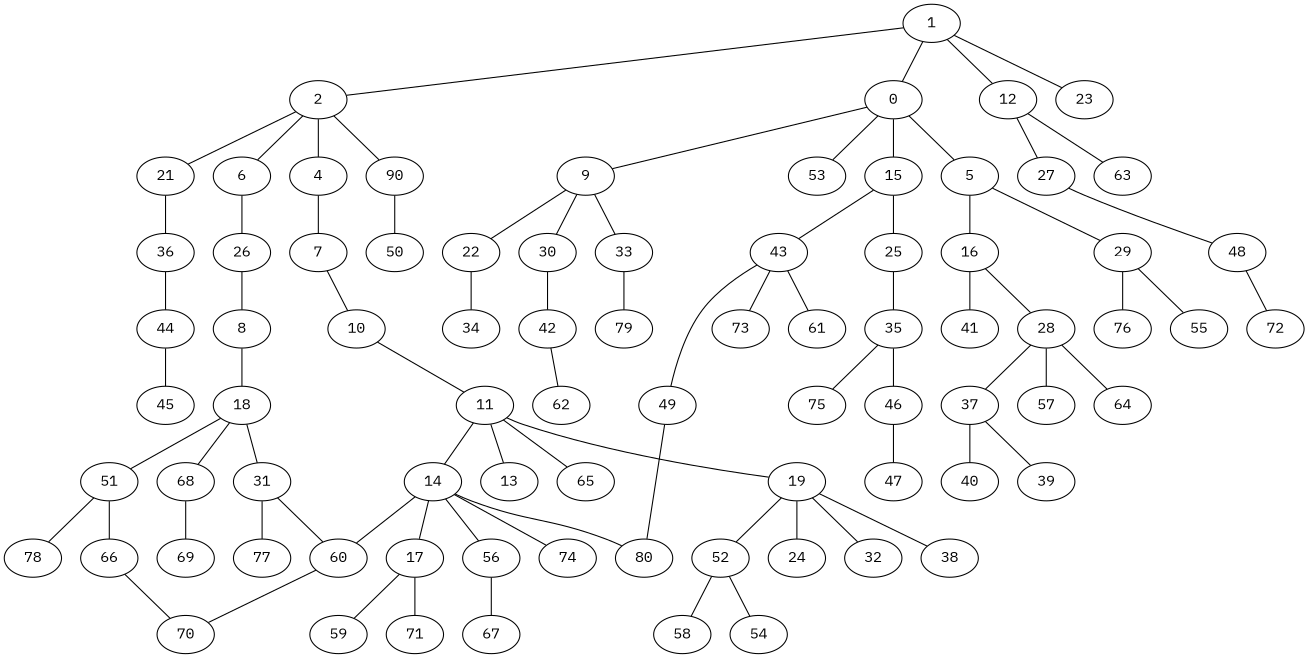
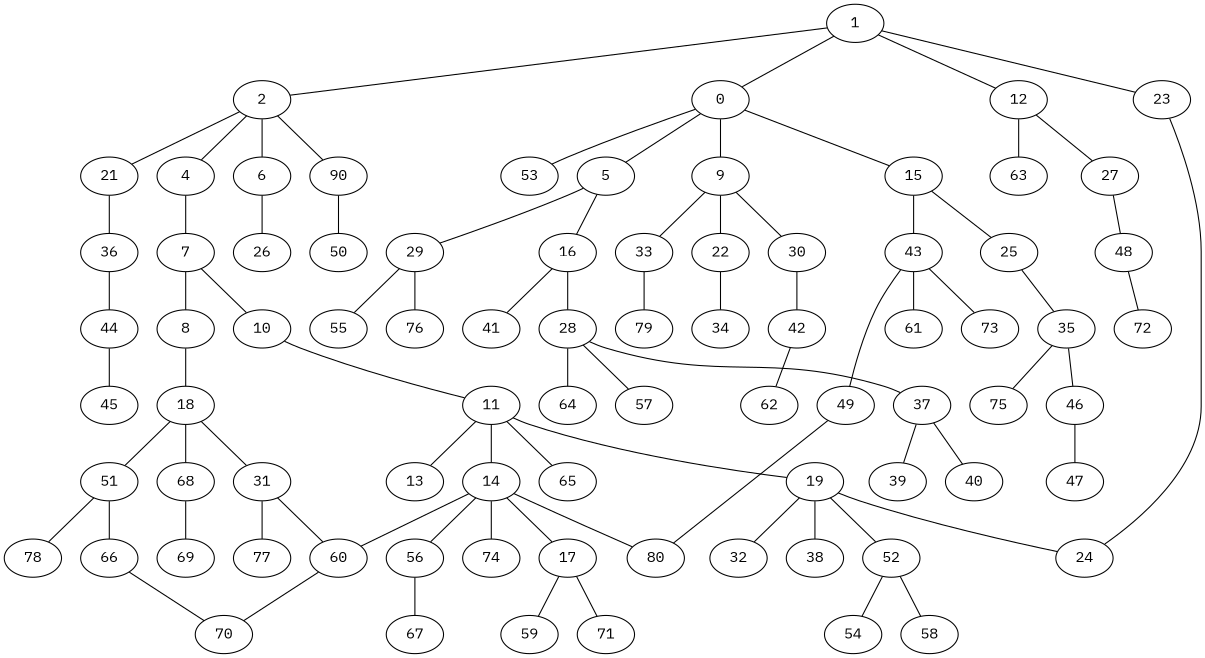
(242, 291) -> (186, 291)
none -> (1201, 347)
